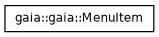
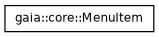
(79, 19) -> (79, 19)
